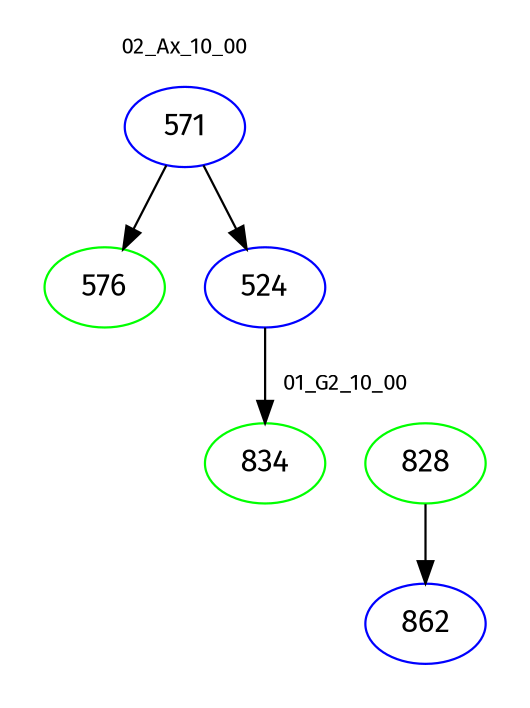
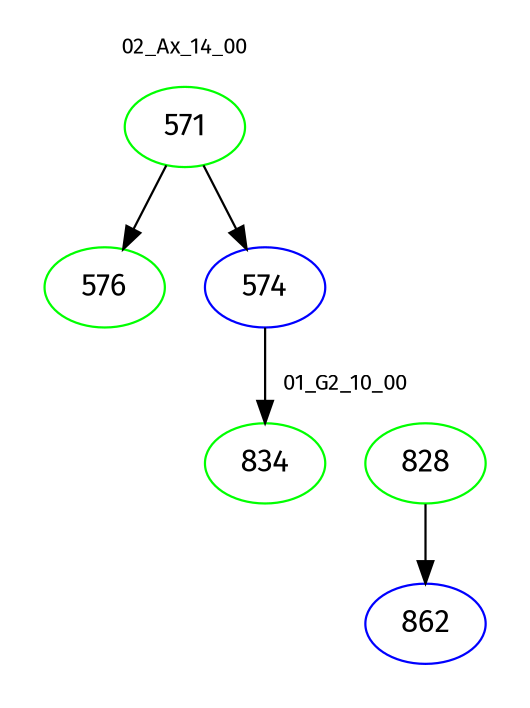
(185, 48) -> (185, 48)
(185, 127) -> (185, 127)
(265, 287) -> (265, 287)
